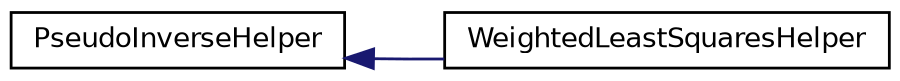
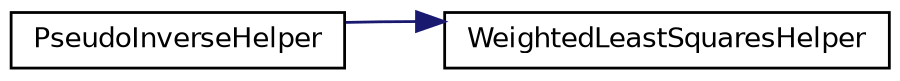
(409, 59) -> (381, 22)
